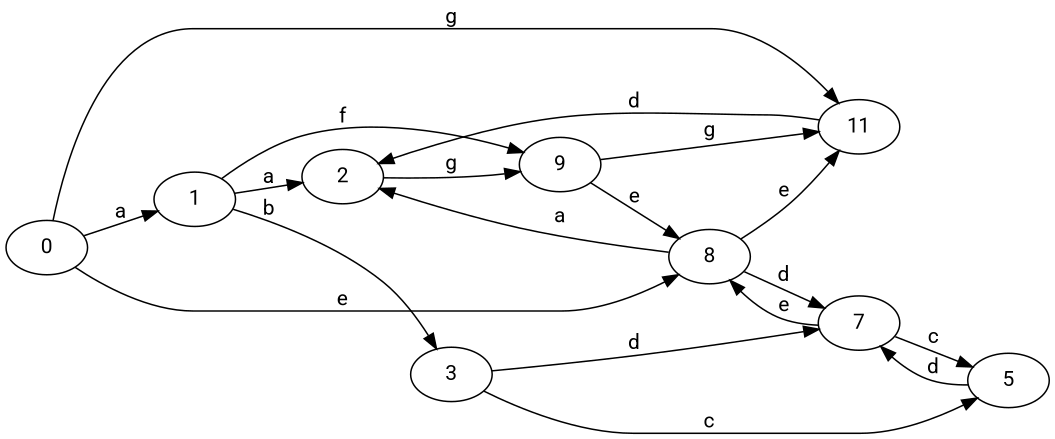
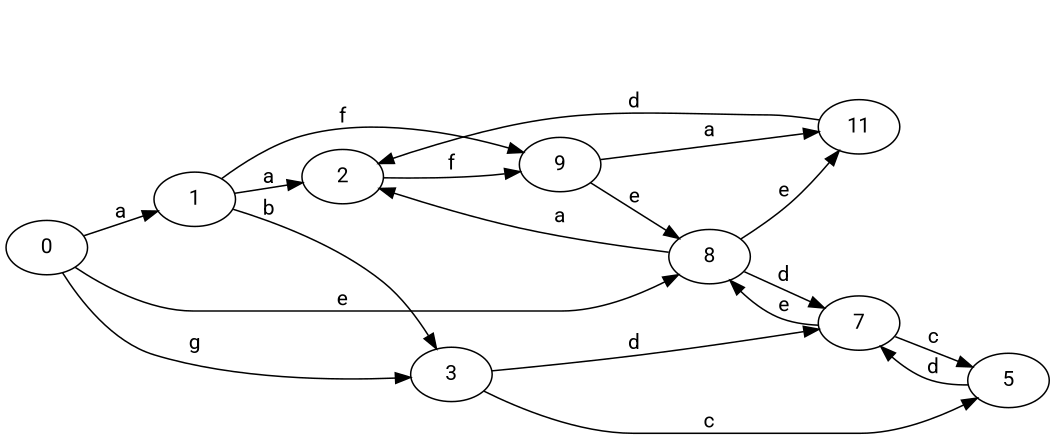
(393, 29) -> (212, 368)
(710, 131) -> (710, 131)
(451, 164) -> (451, 164)
